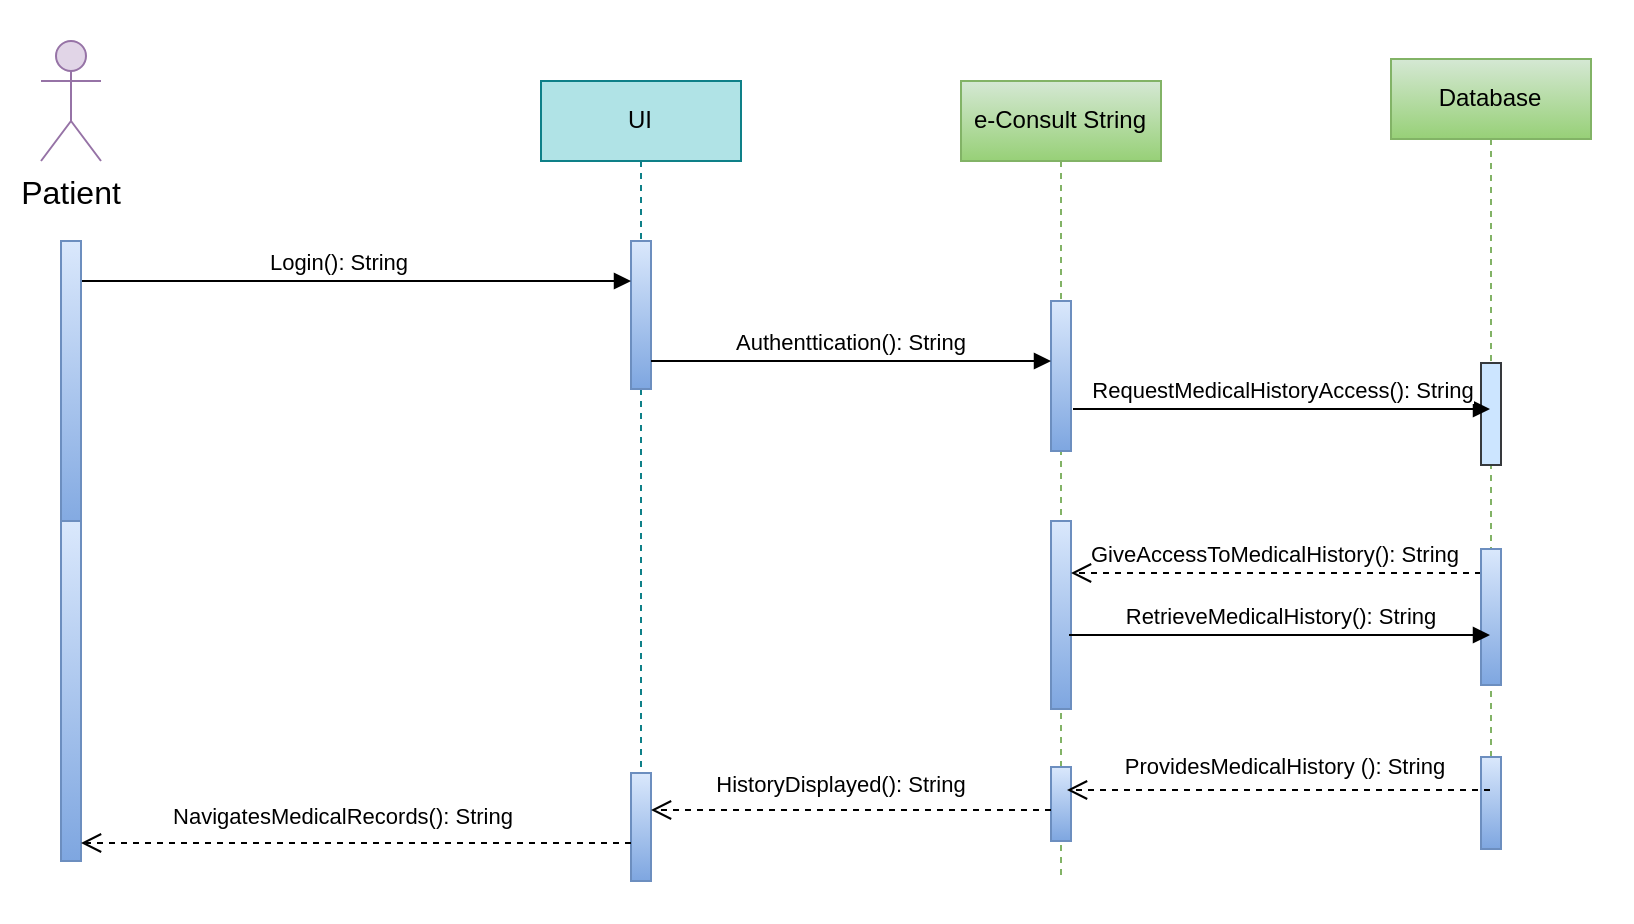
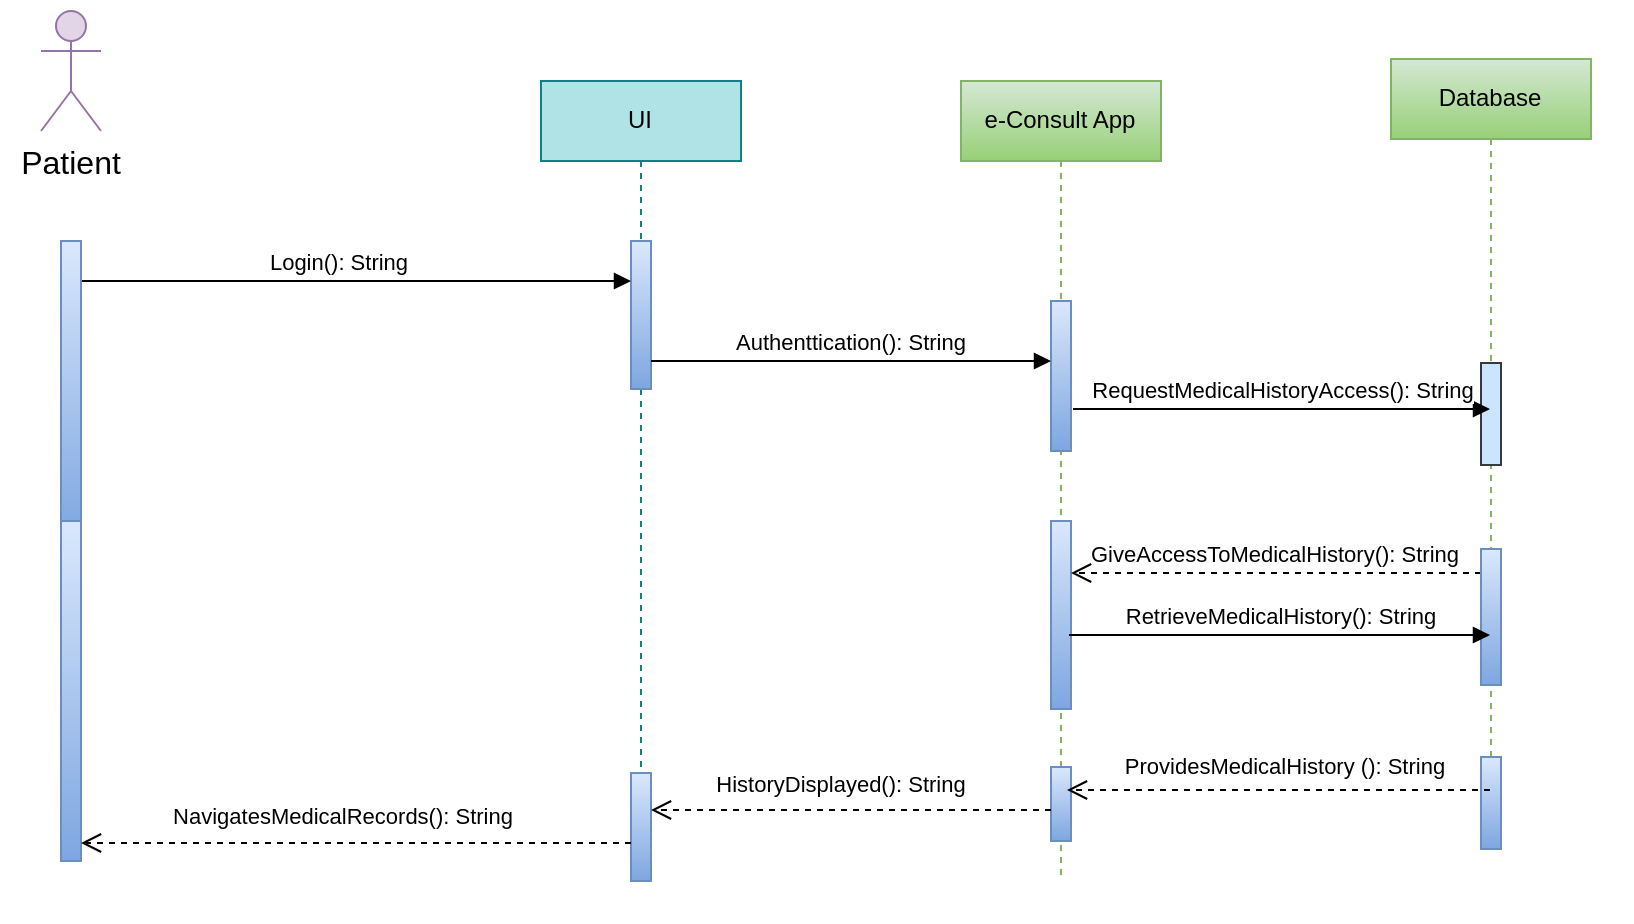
(71, 101) -> (71, 71)
(1061, 121) -> (1061, 121)
